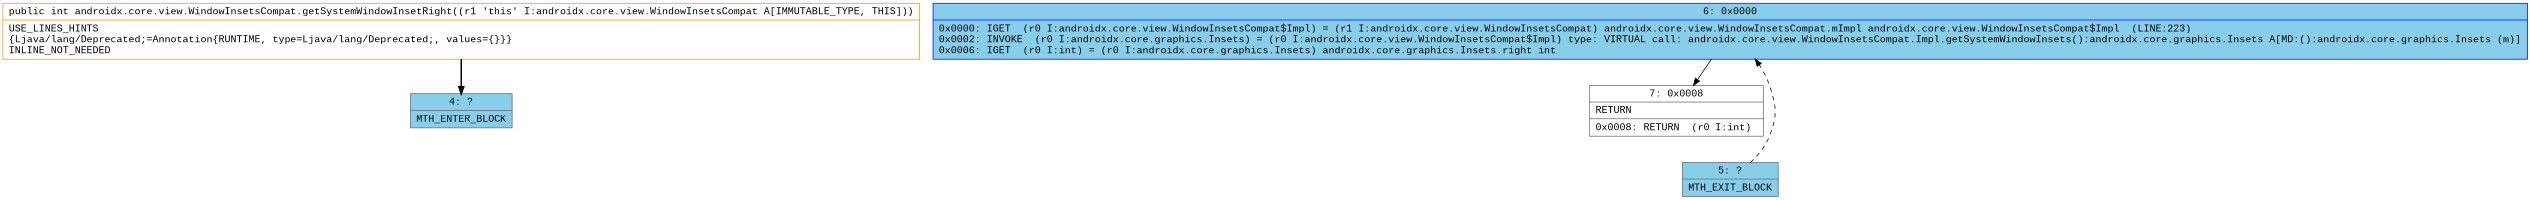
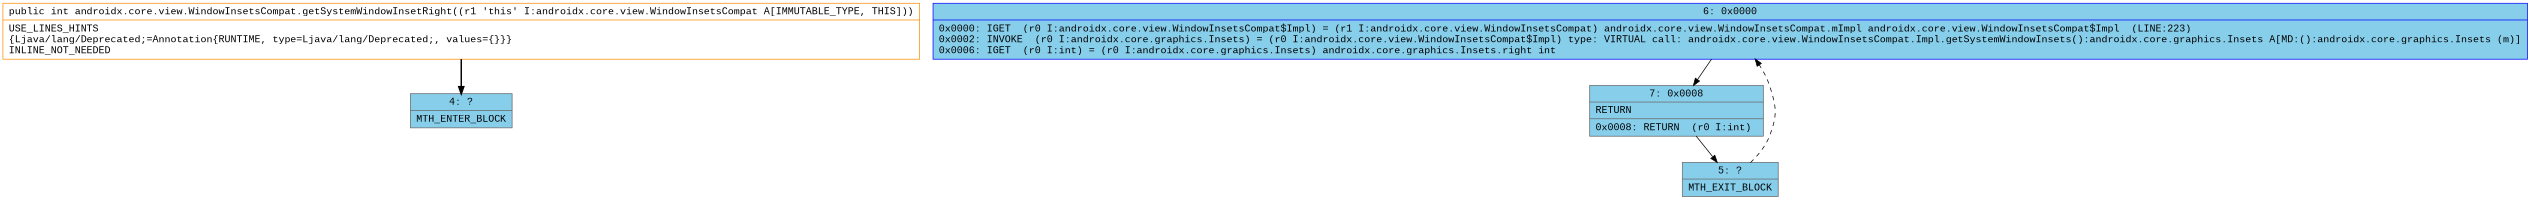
(1677, 111) -> (1677, 111)
none -> (1704, 146)
